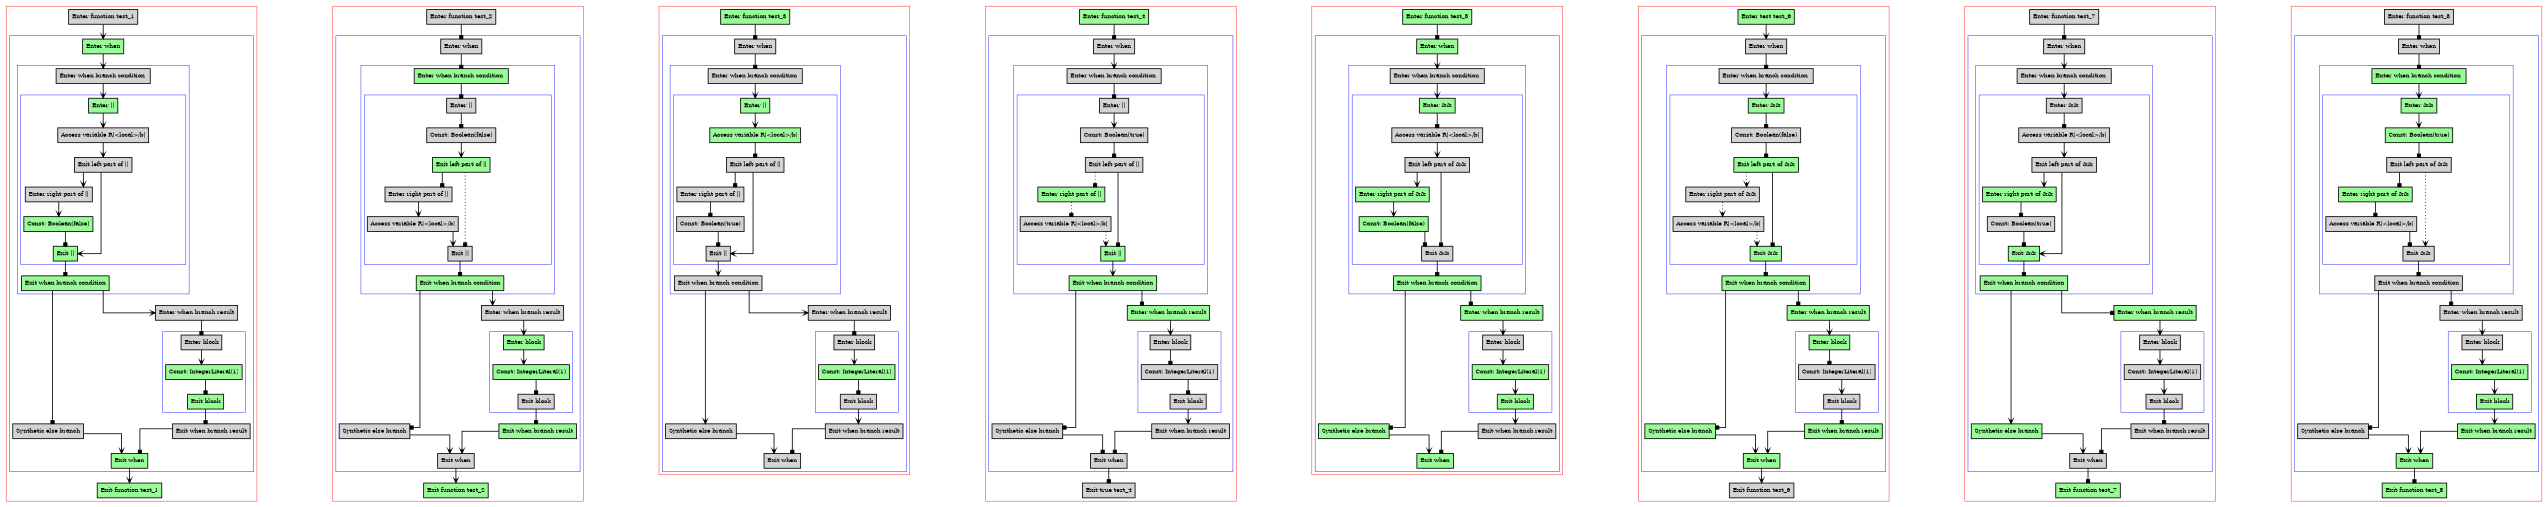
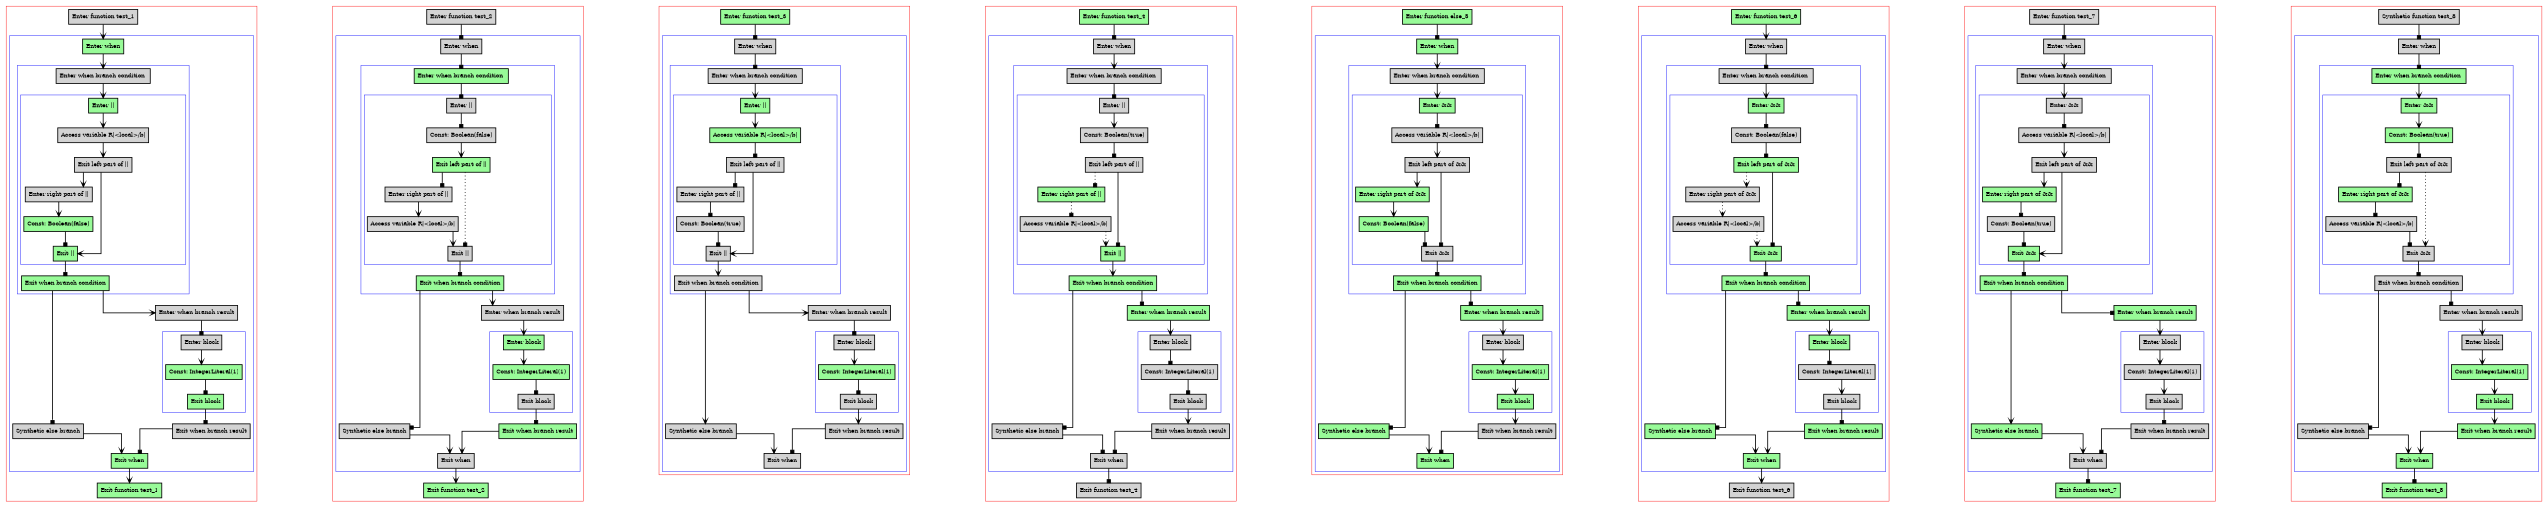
(1437, 17) -> (1437, 17)
(1766, 17) -> (1766, 17)
(2419, 17) -> (2419, 17)
(1109, 490) -> (1109, 490)
